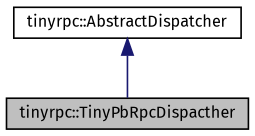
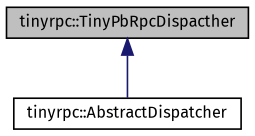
(127, 77) -> (127, 77)
